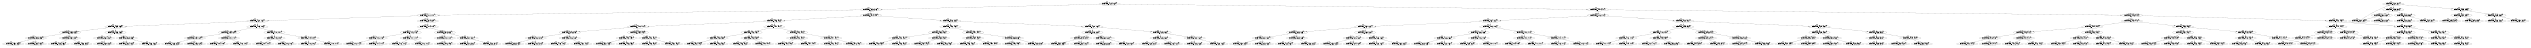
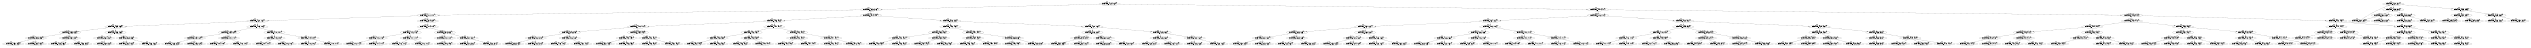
none -> (1944, 44)
(2081, 44) -> none
